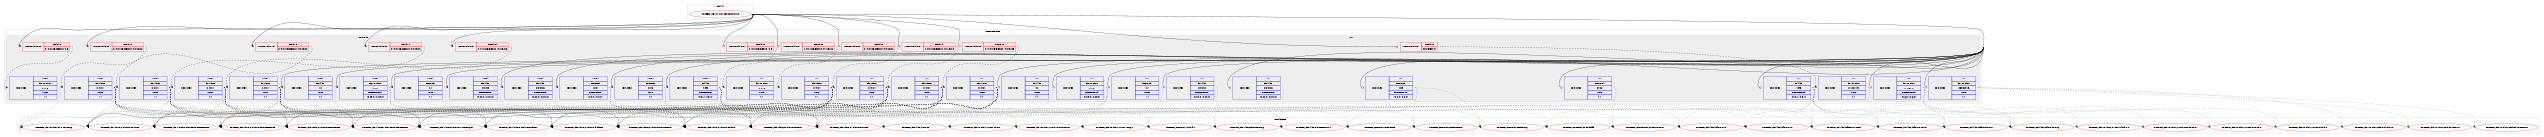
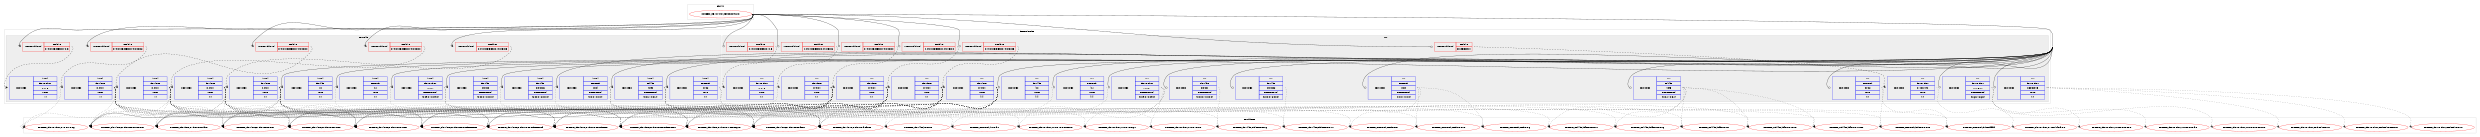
(1645, 127) -> (1913, 127)
(1711, 127) -> none
